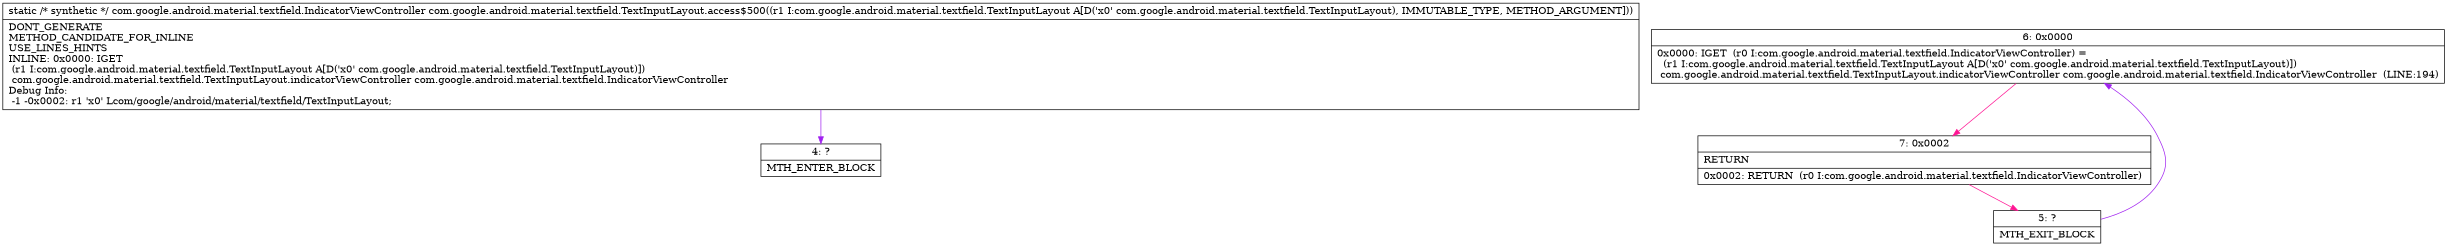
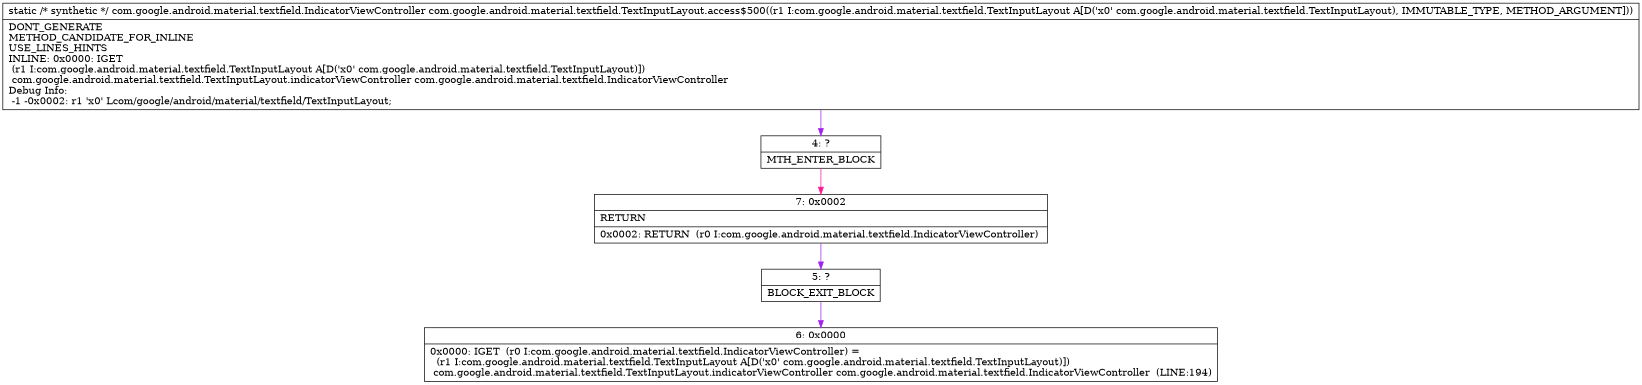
(1987, 107) -> (821, 178)
(1990, 196) -> (821, 253)
(2047, 235) -> (821, 293)
